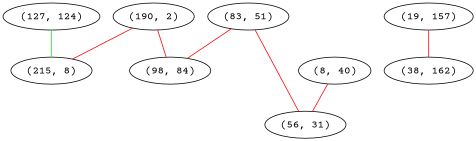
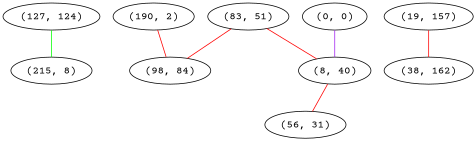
none -> (335, 17)
(103, 44) -> none
(277, 71) -> (292, 44)
